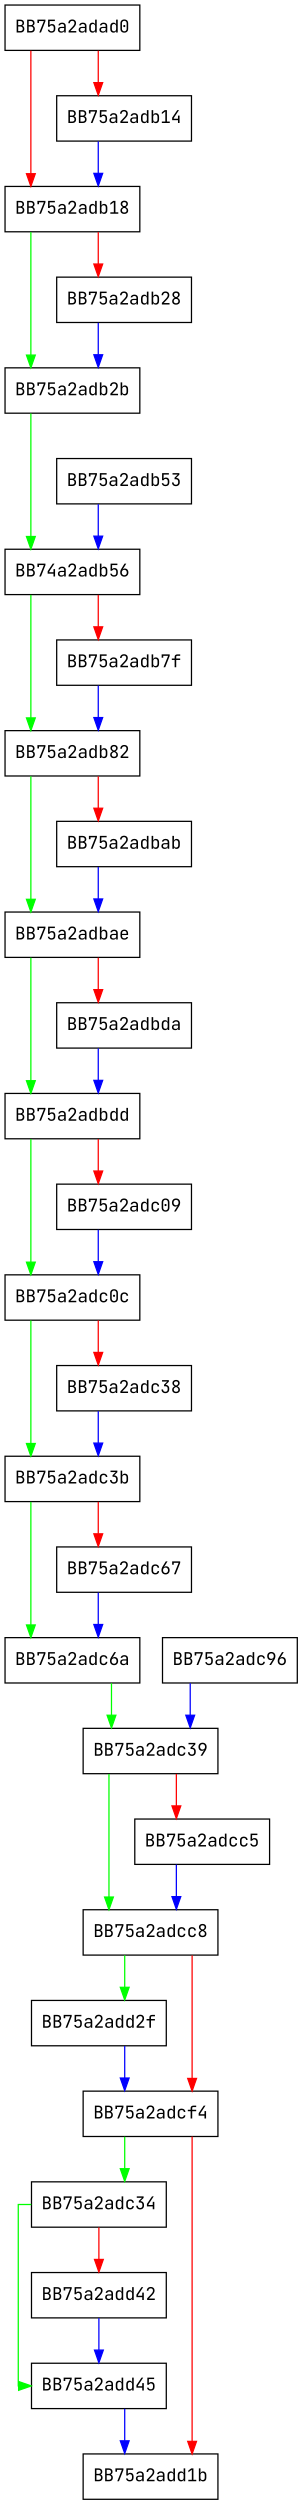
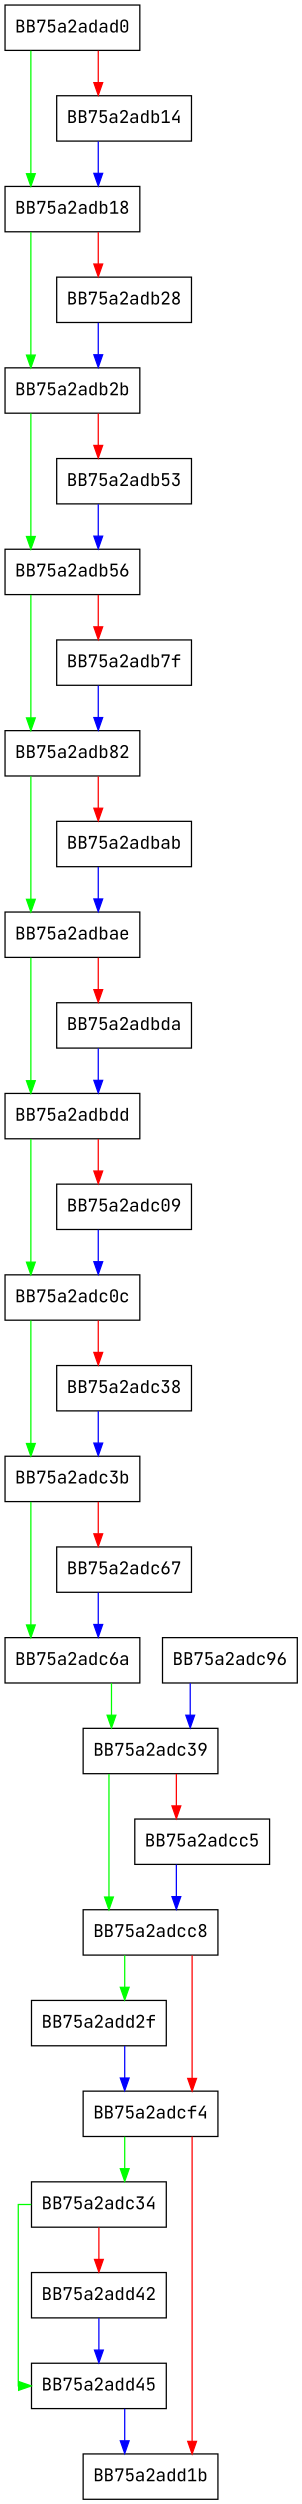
(31, 112) -> (31, 112)
none -> (98, 429)
(72, 572) -> (72, 572)
